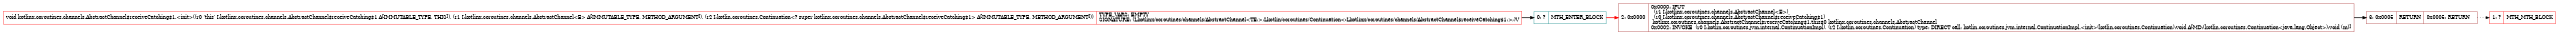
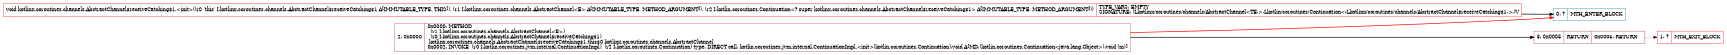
(1669, 7) -> (451, 27)
(1611, 18) -> (1340, 27)
(2530, 18) -> (1697, 37)
